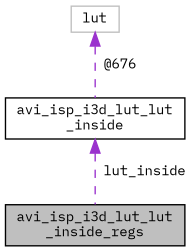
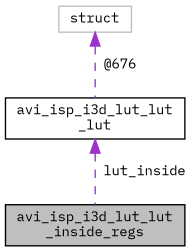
(95, 19) -> (95, 19)
(95, 118) -> (95, 118)
